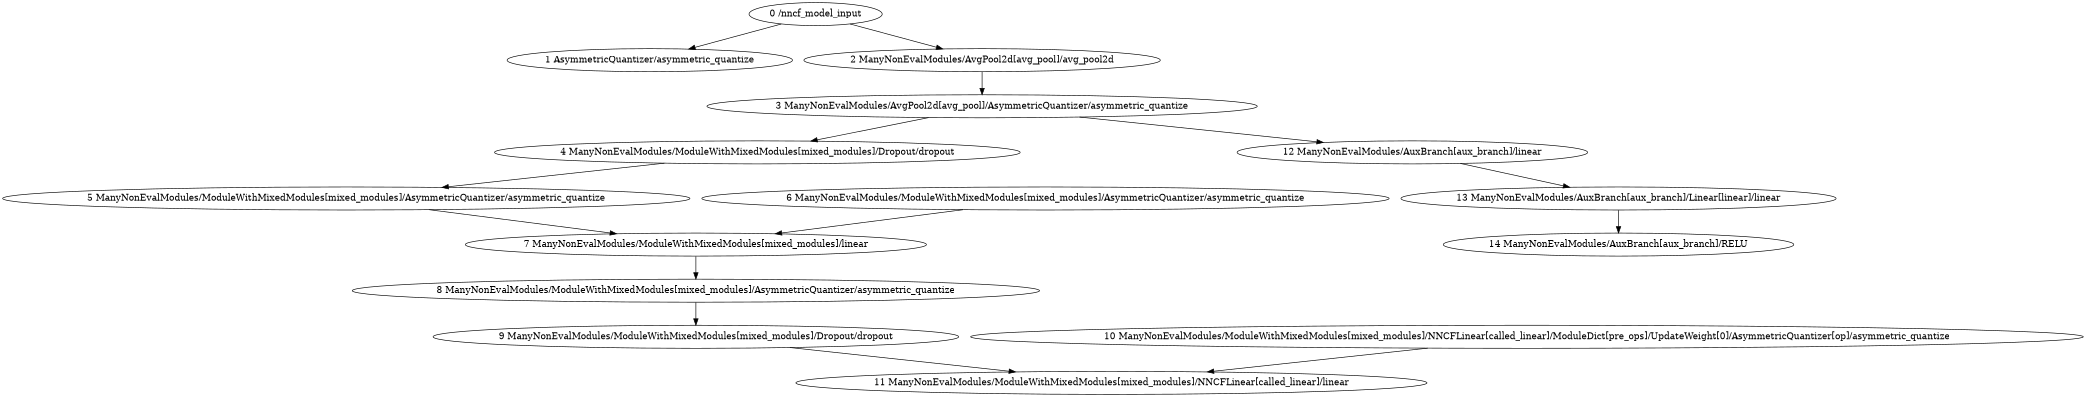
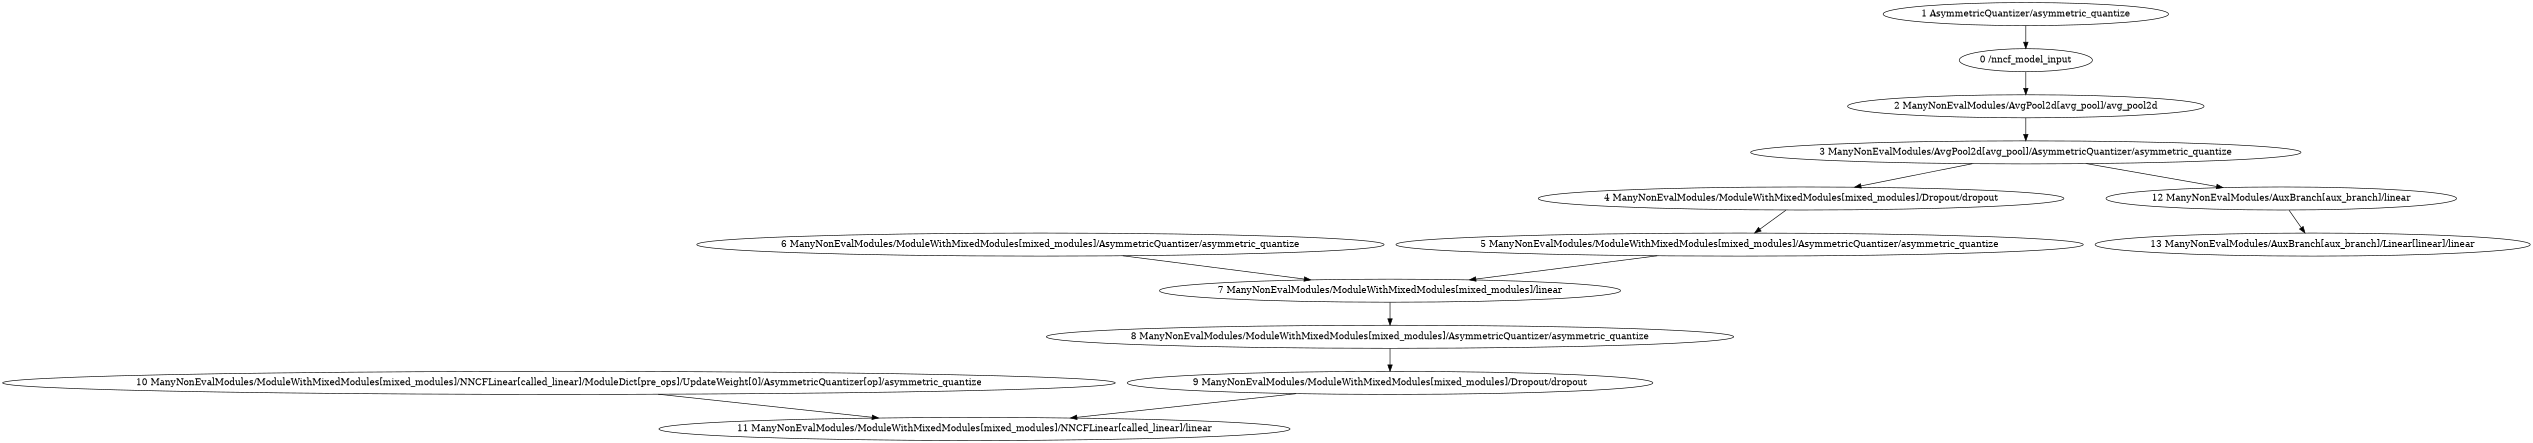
(738, 36) -> (2026, 34)
(1619, 245) -> none
